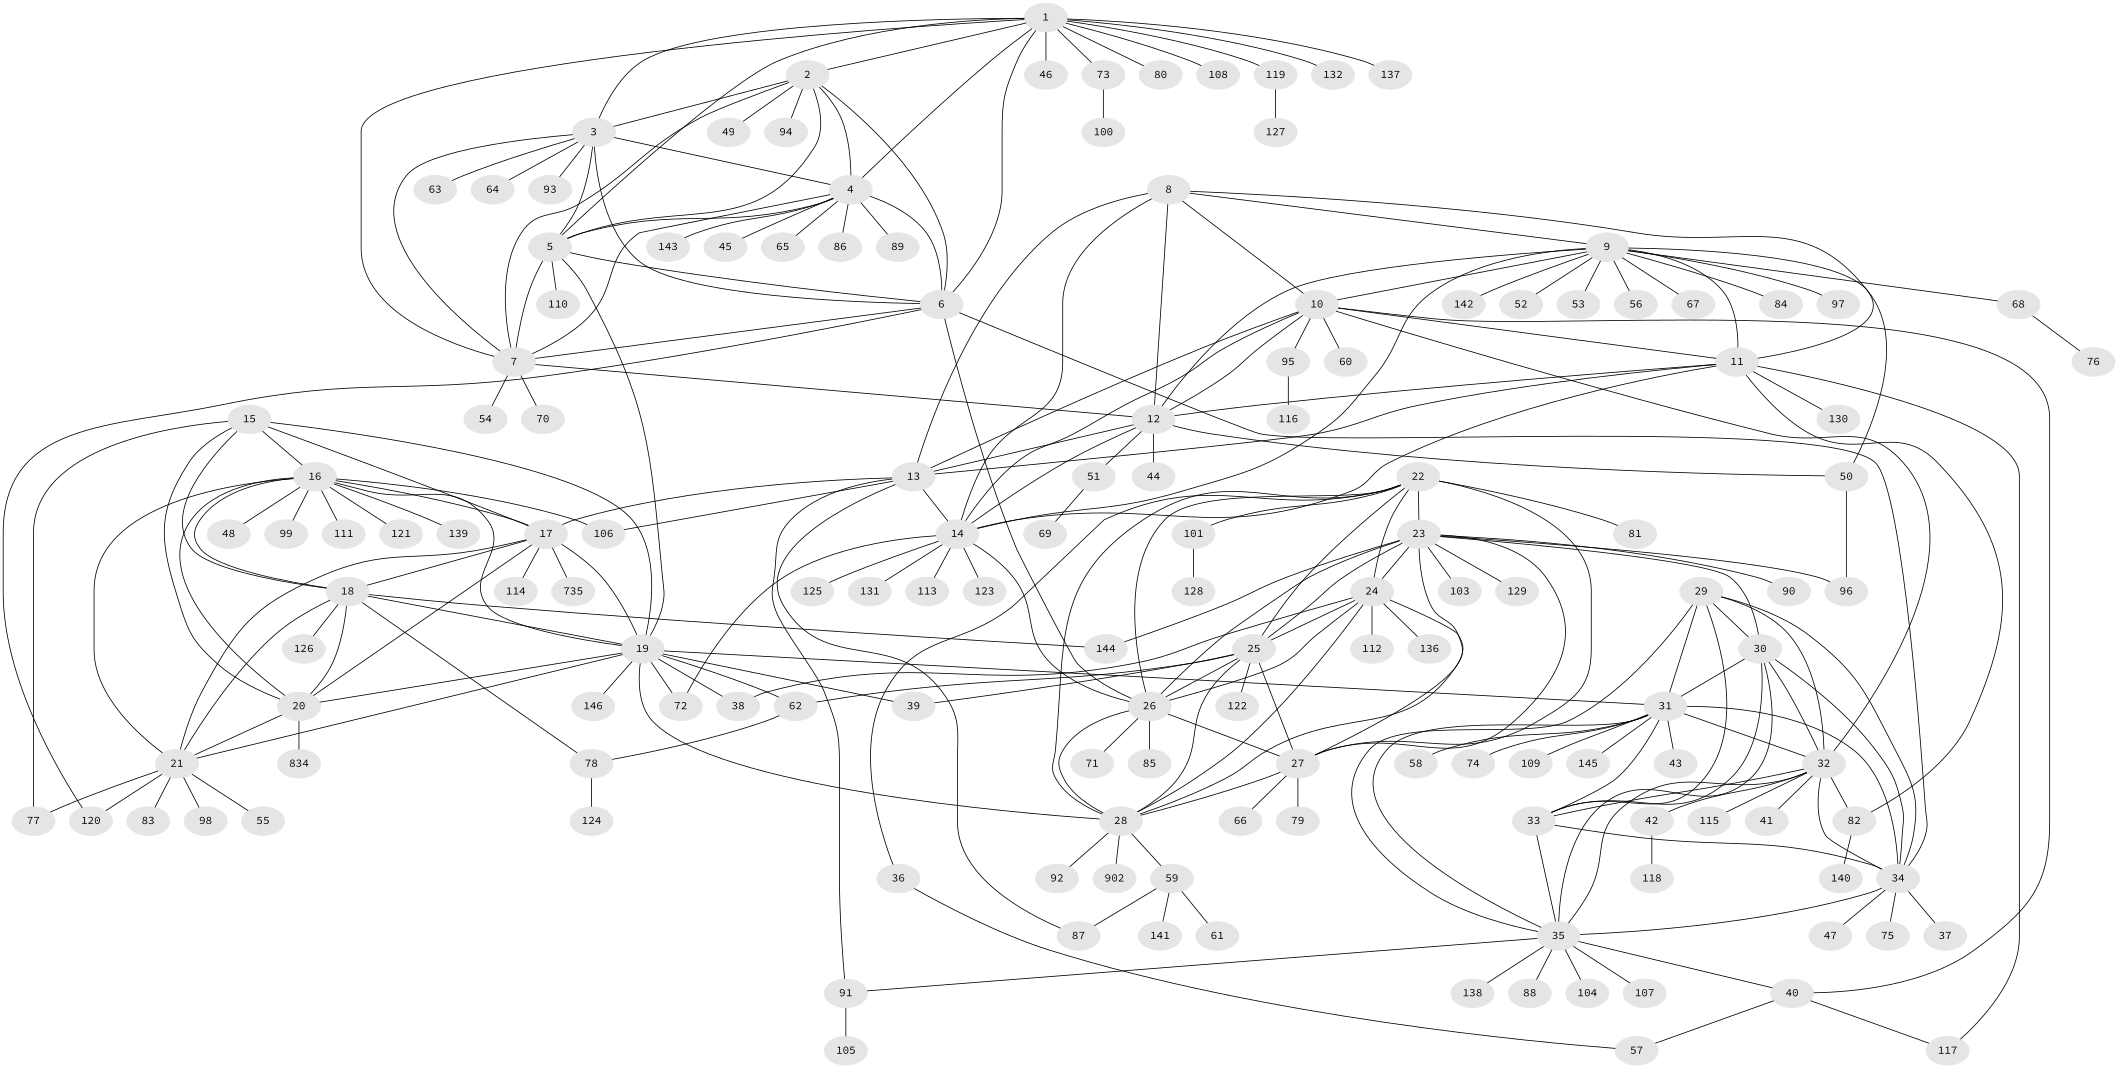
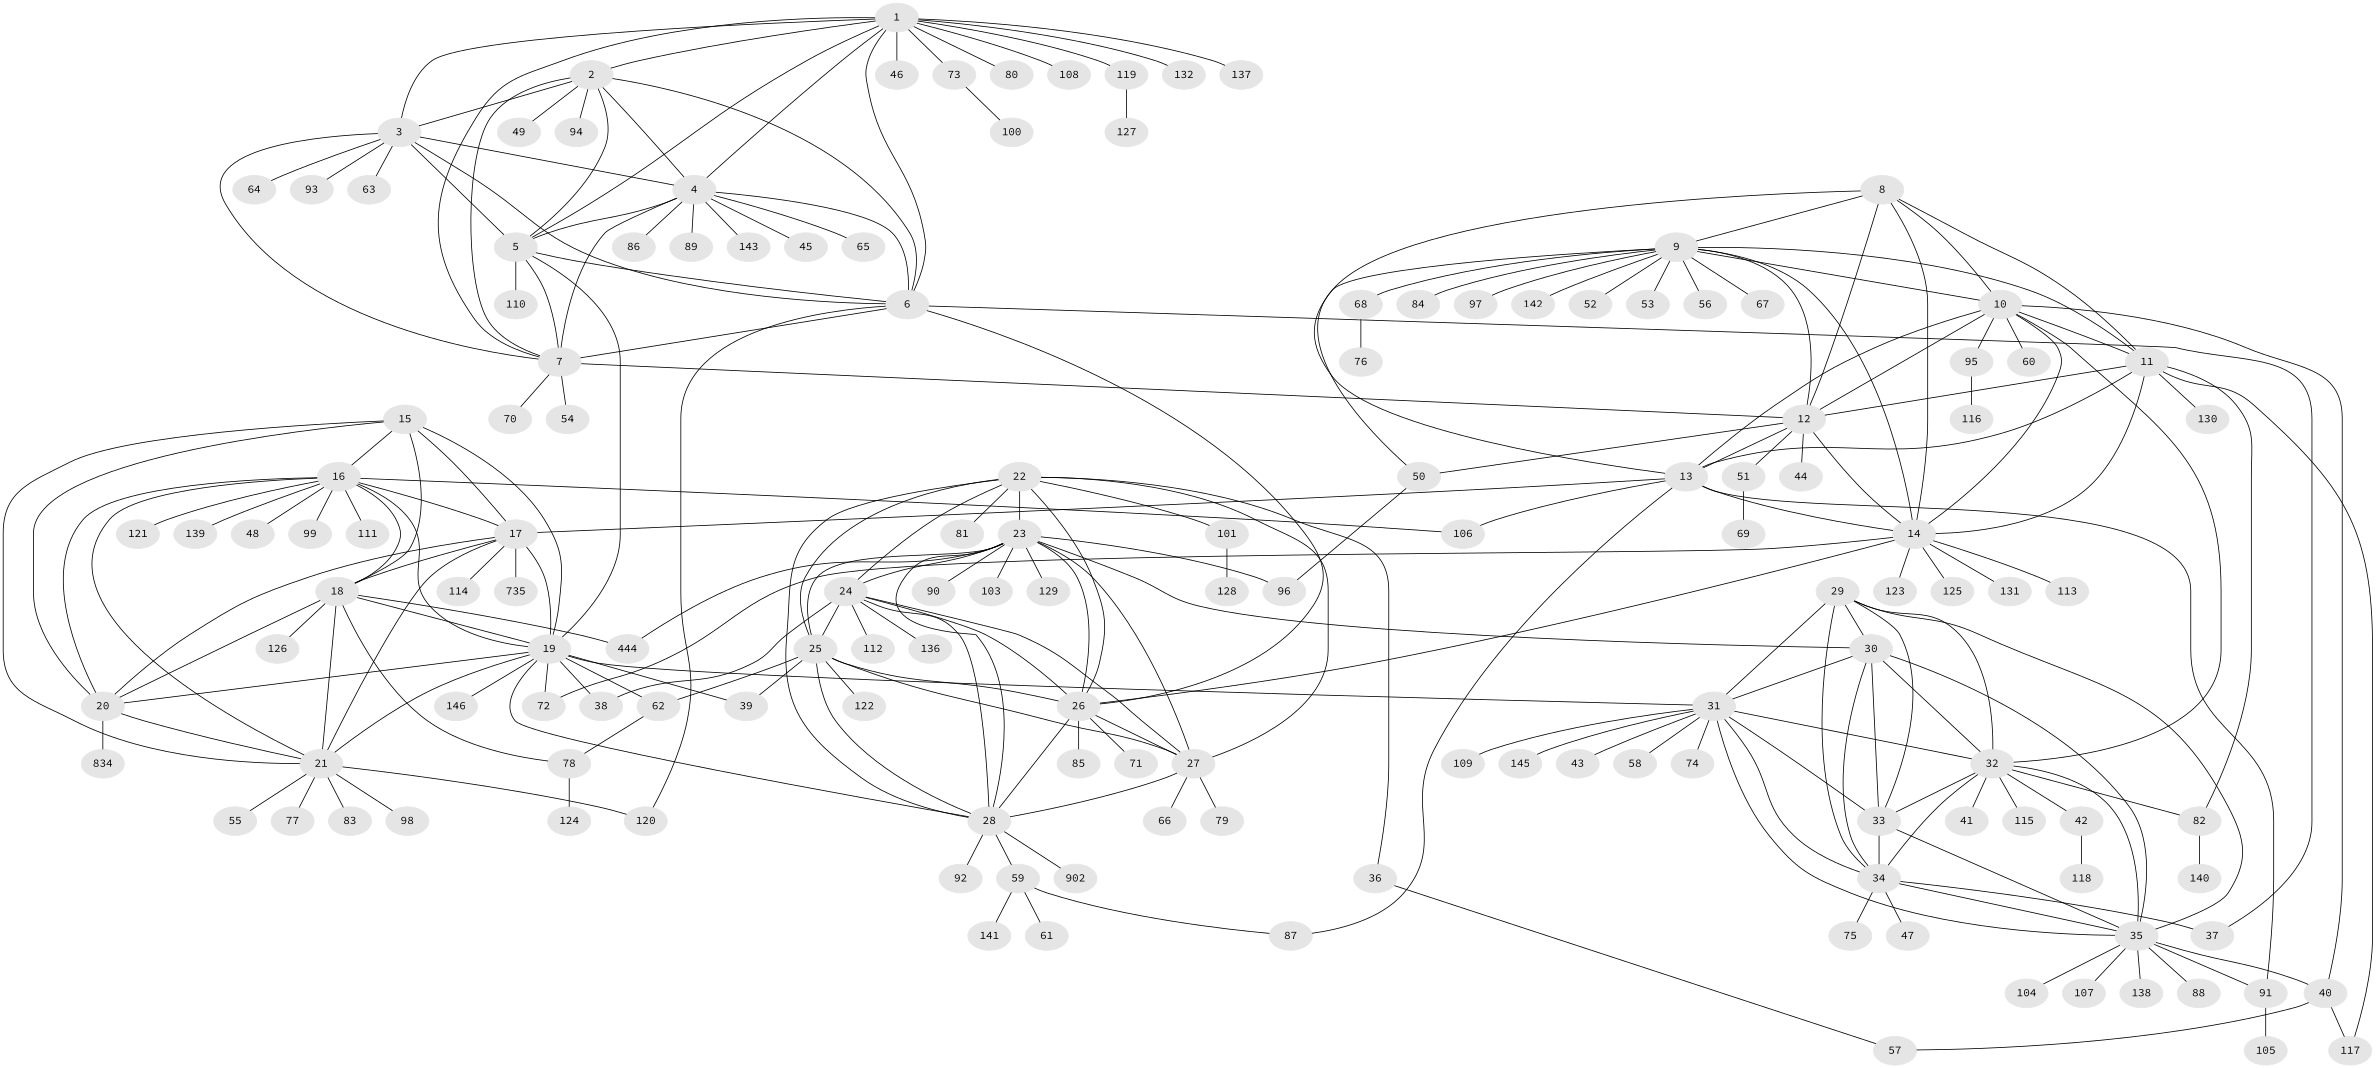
(1614, 437) -> (1860, 336)
(33, 548) -> (3, 550)
(1106, 649) -> (627, 649)
